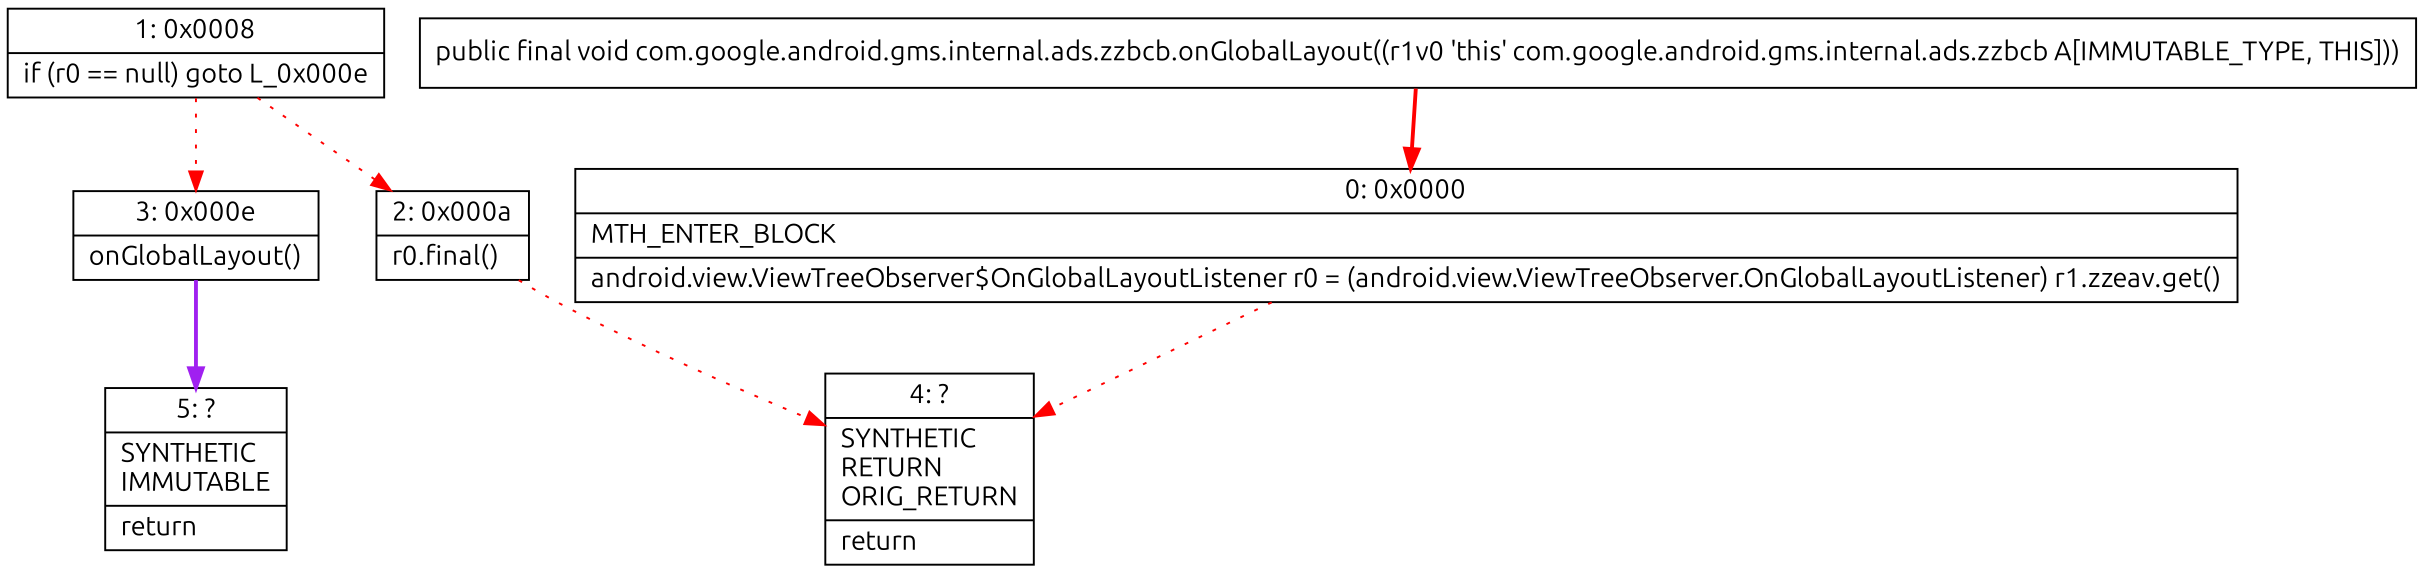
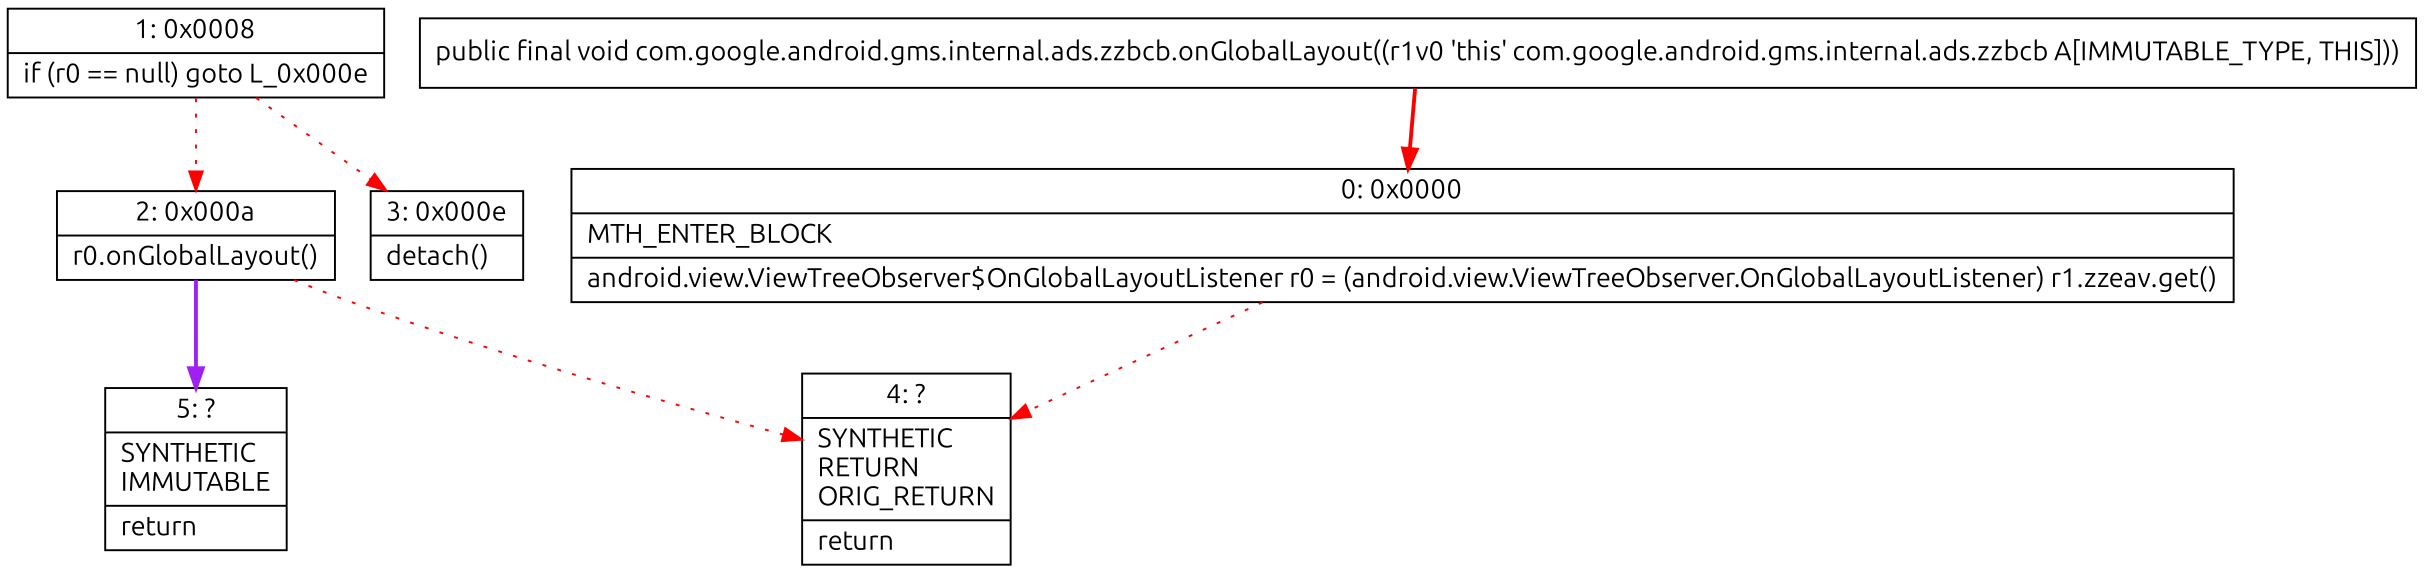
(196, 257) -> (438, 257)
(446, 257) -> (196, 257)
(196, 324) -> (196, 324)
